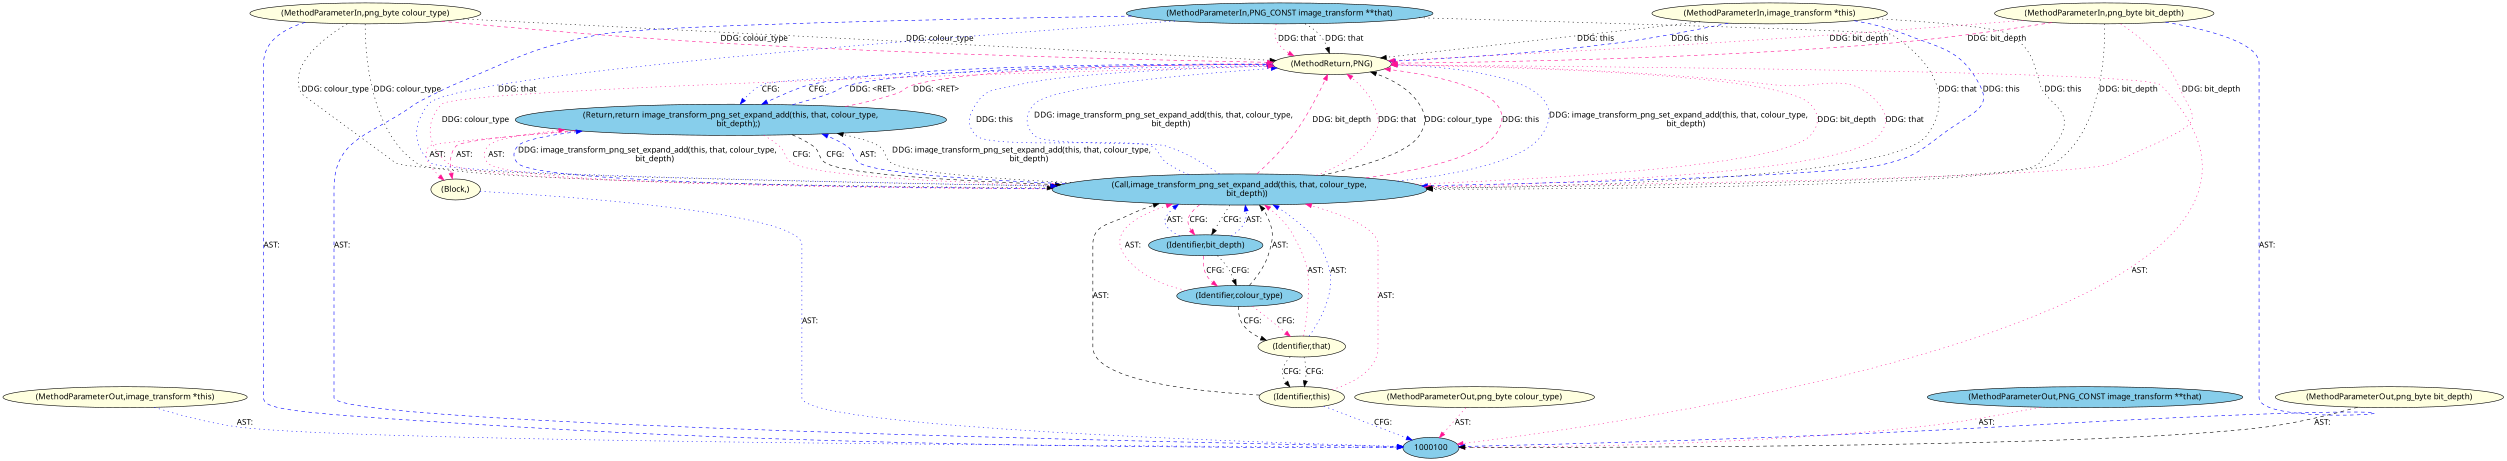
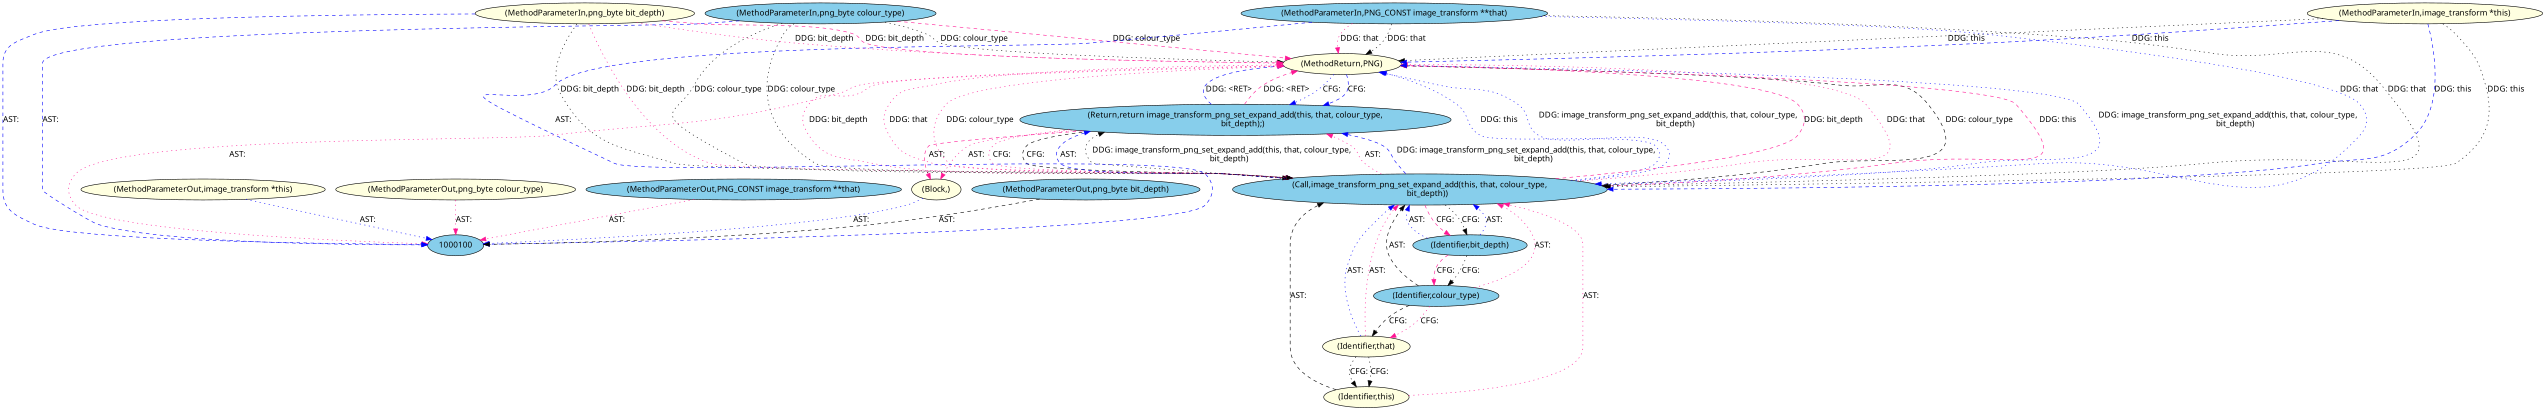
(365, 13) -> (821, 13)
(2389, 397) -> (1086, 189)
(1365, 422) -> none
